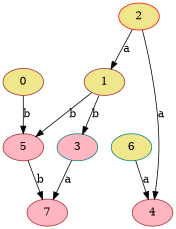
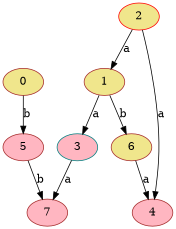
(67, 112) -> (117, 111)
(96, 115) -> (96, 115)
(131, 147) -> (131, 147)
